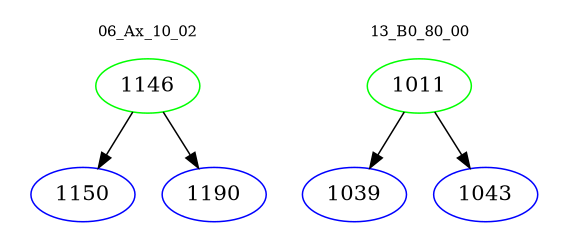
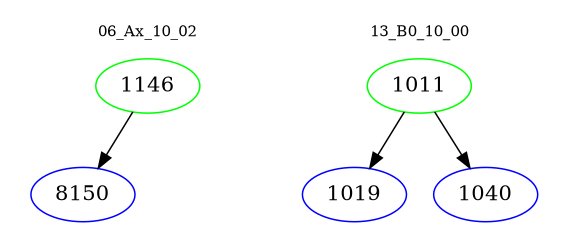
(420, 32) -> (420, 32)
(83, 195) -> (83, 195)
(214, 195) -> none
(354, 195) -> (354, 195)
(486, 195) -> (486, 195)
